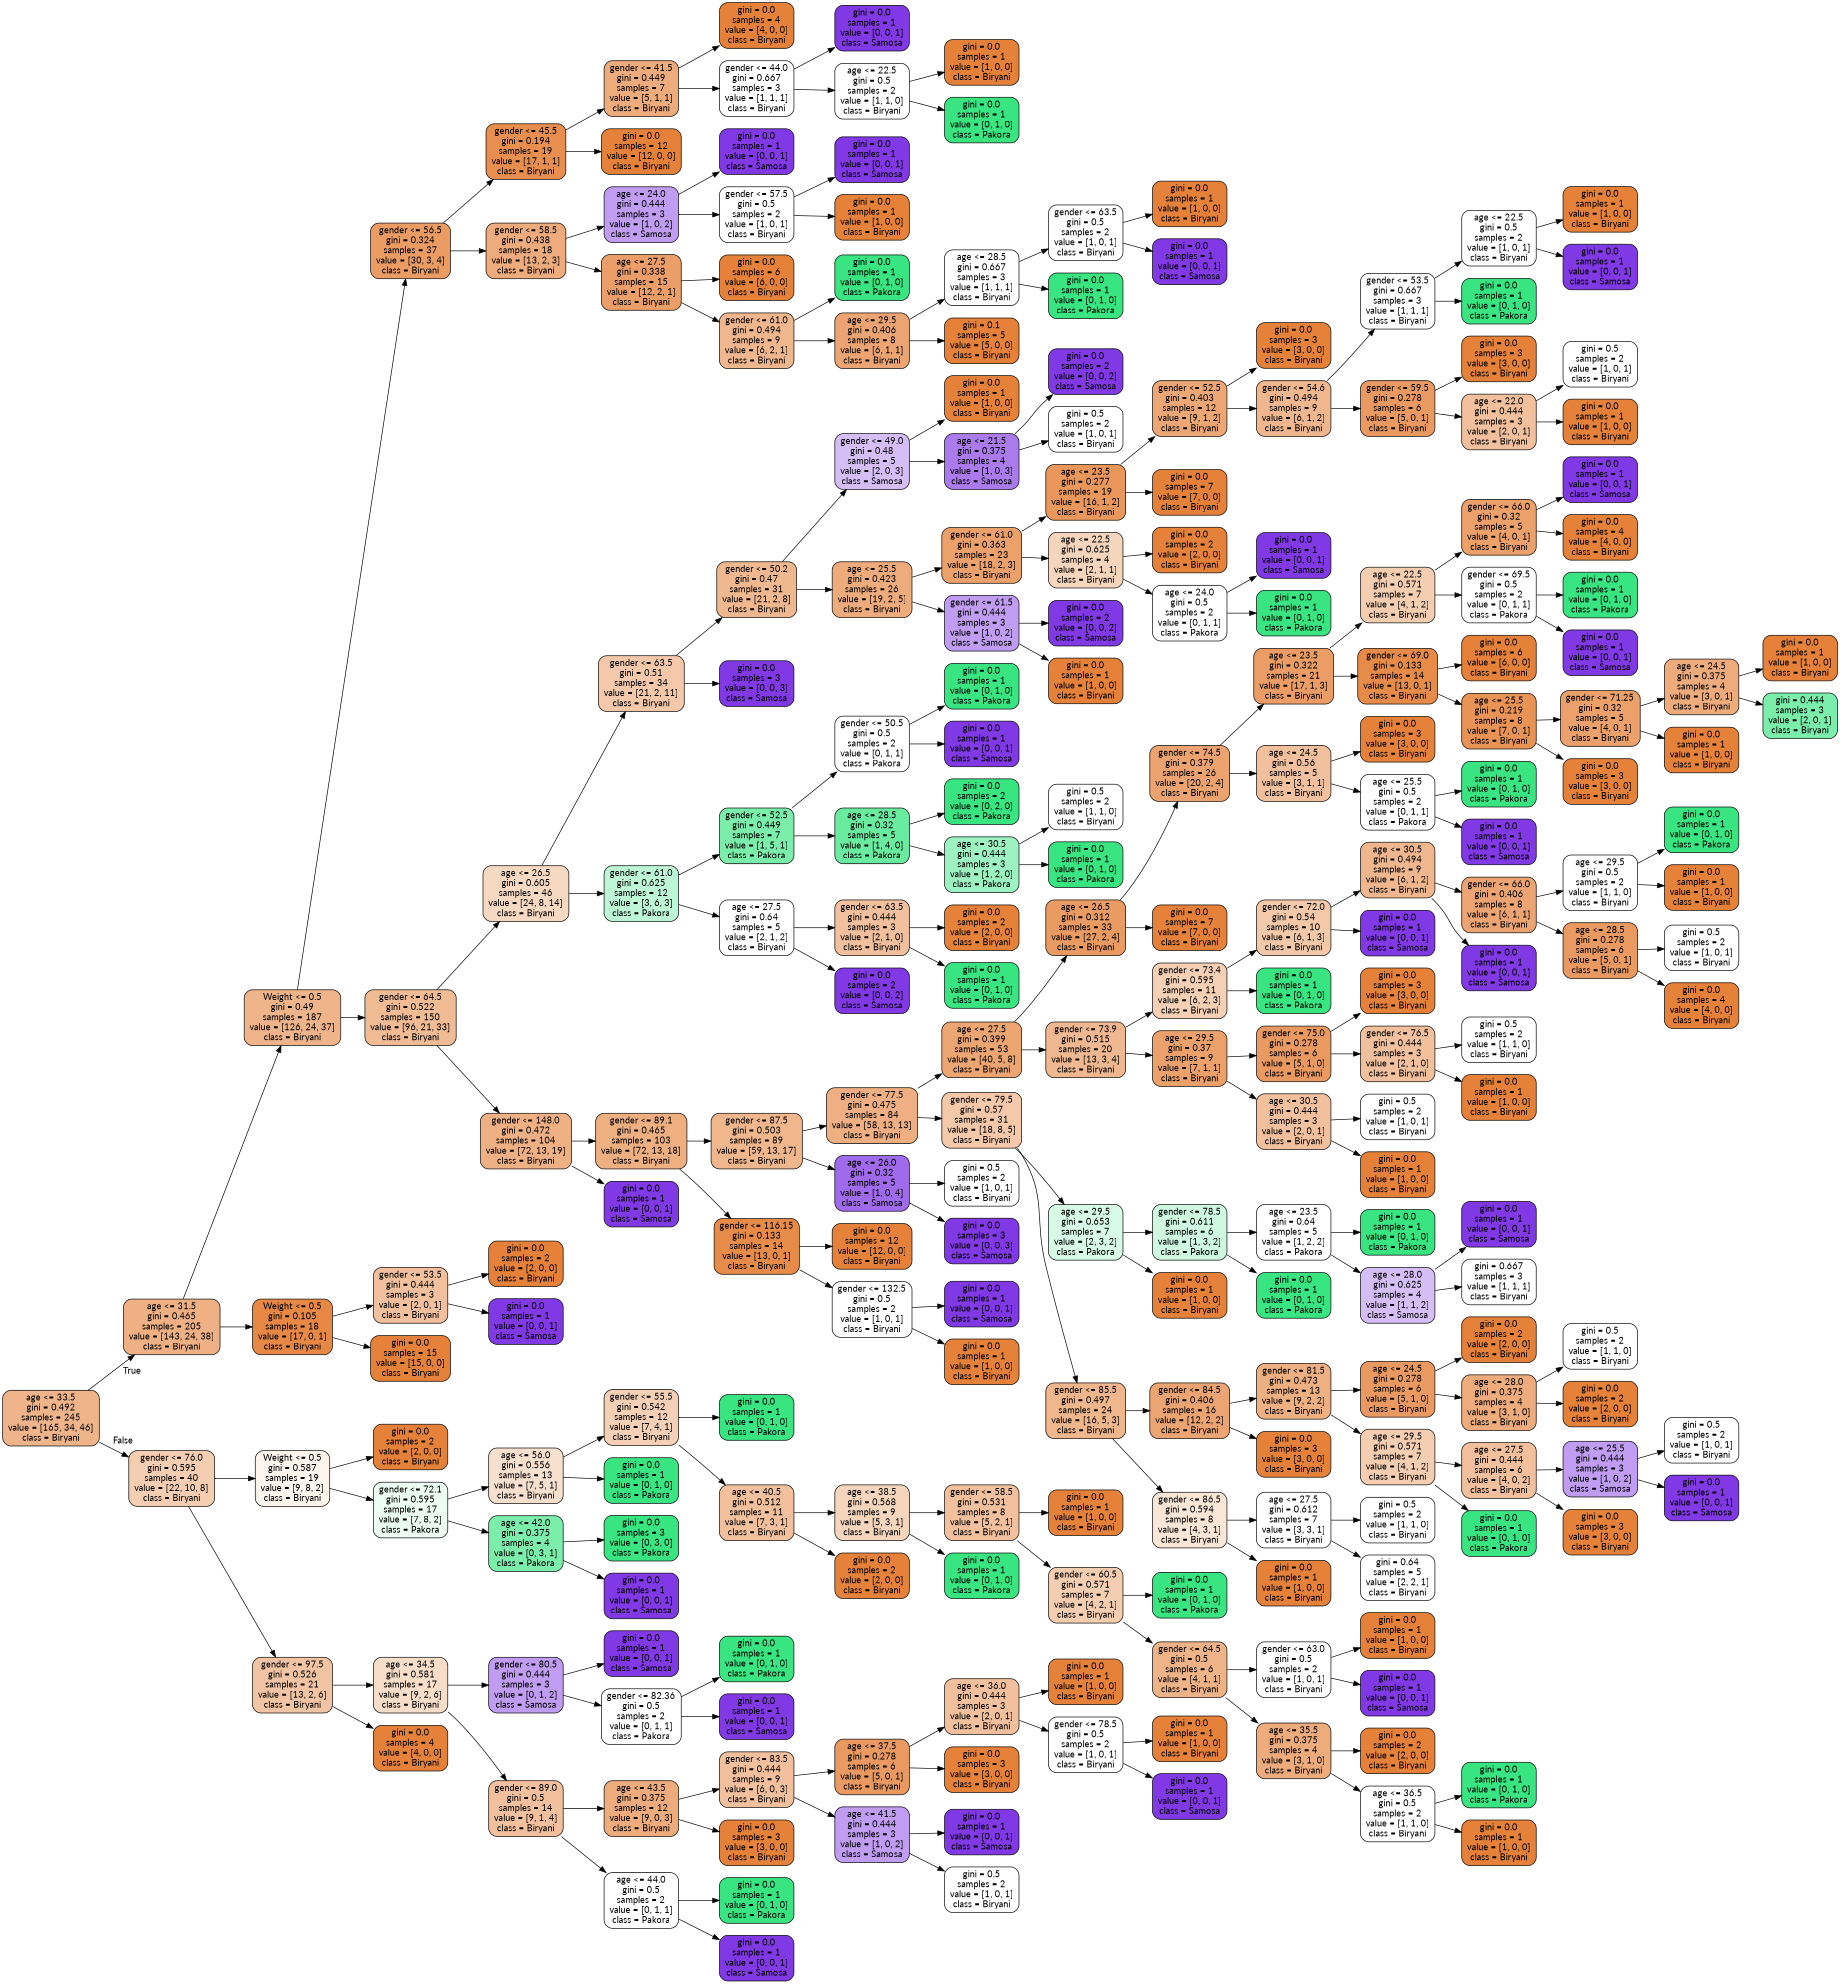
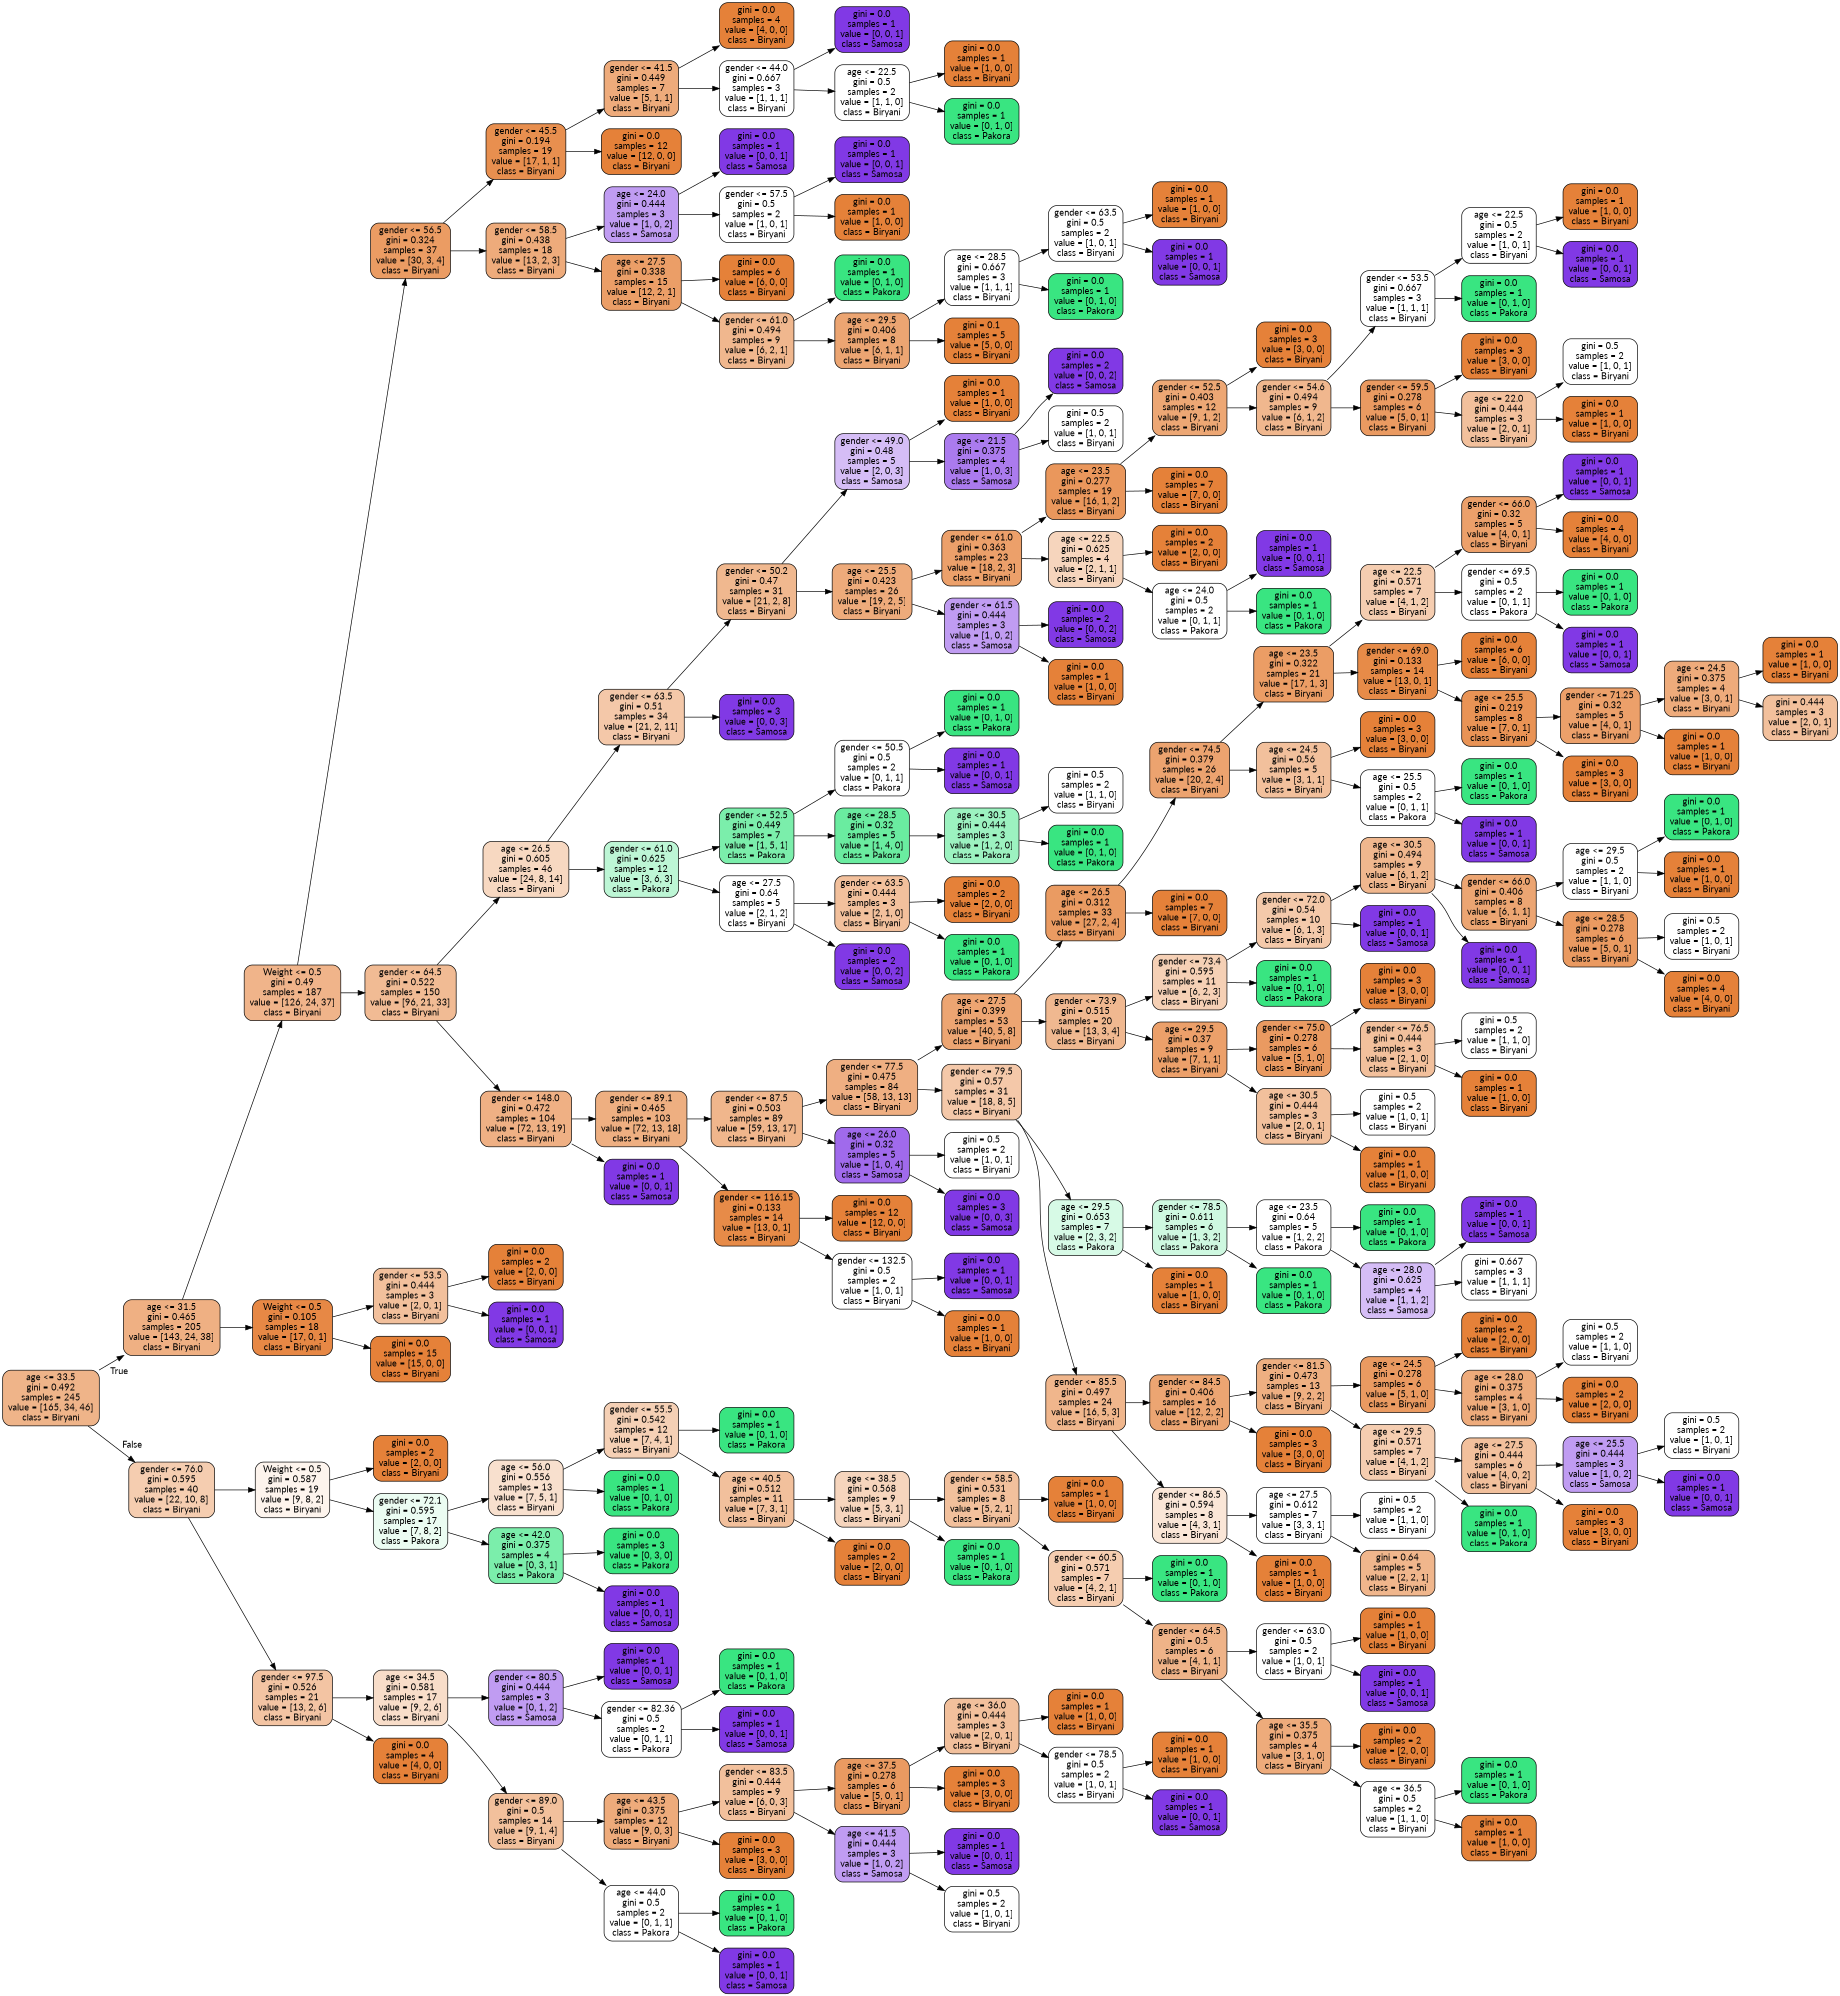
(1800, 716) -> (1800, 718)
(982, 802) -> none
(1398, 1578) -> (1398, 1573)
